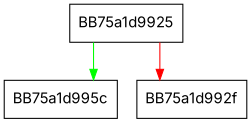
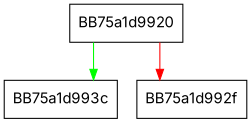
(126, 23) -> (126, 23)
(61, 99) -> (61, 99)
